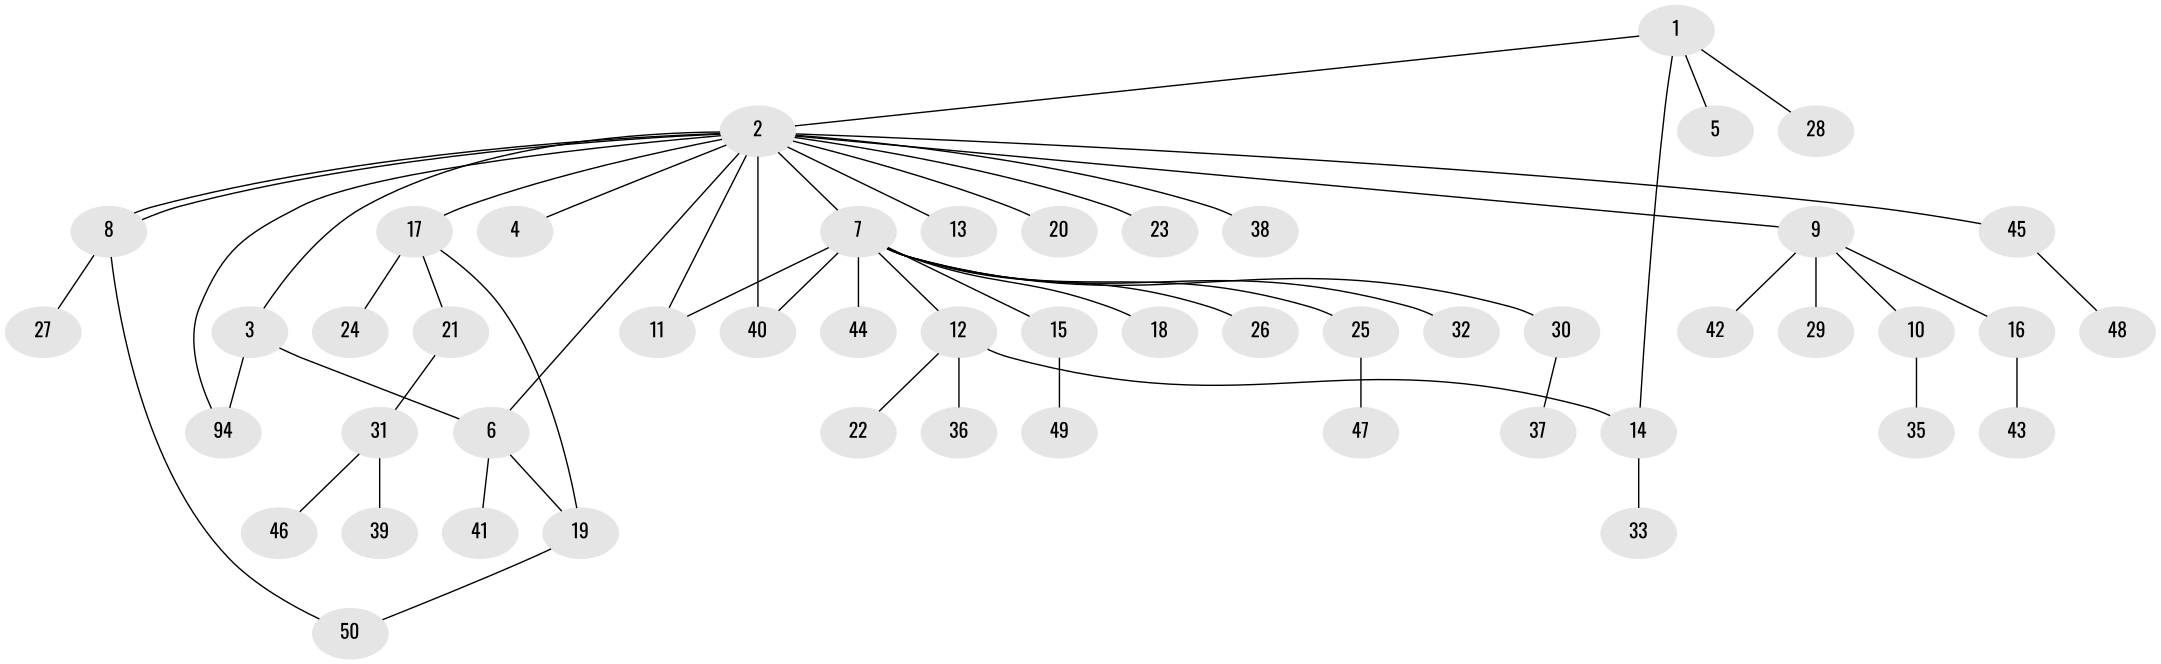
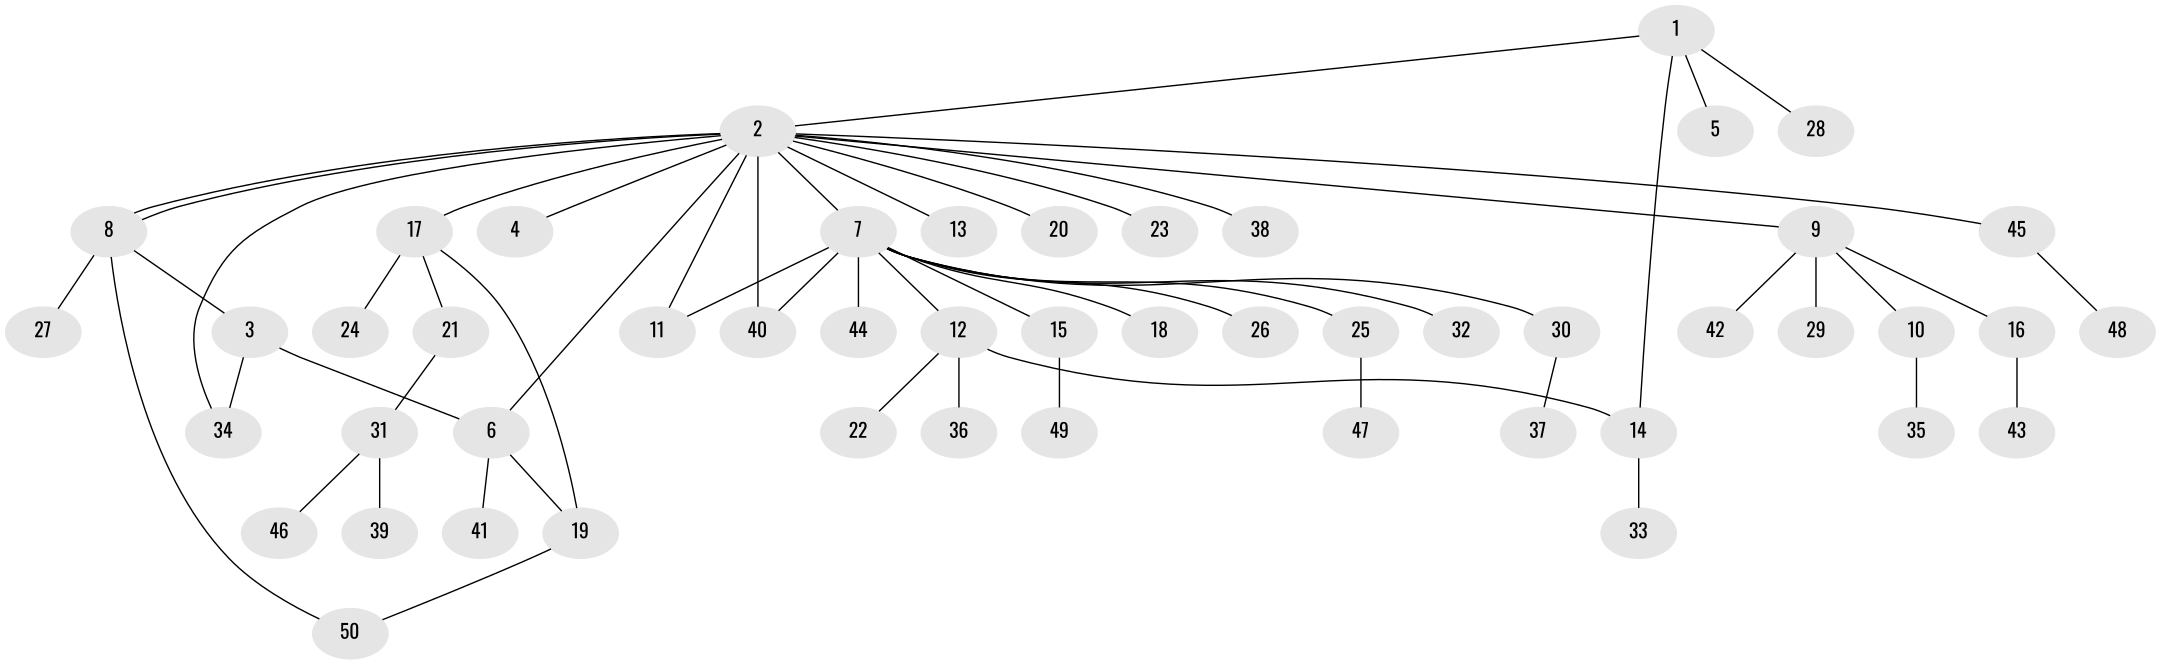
(407, 186) -> (179, 282)
(223, 433) -> (223, 433)
